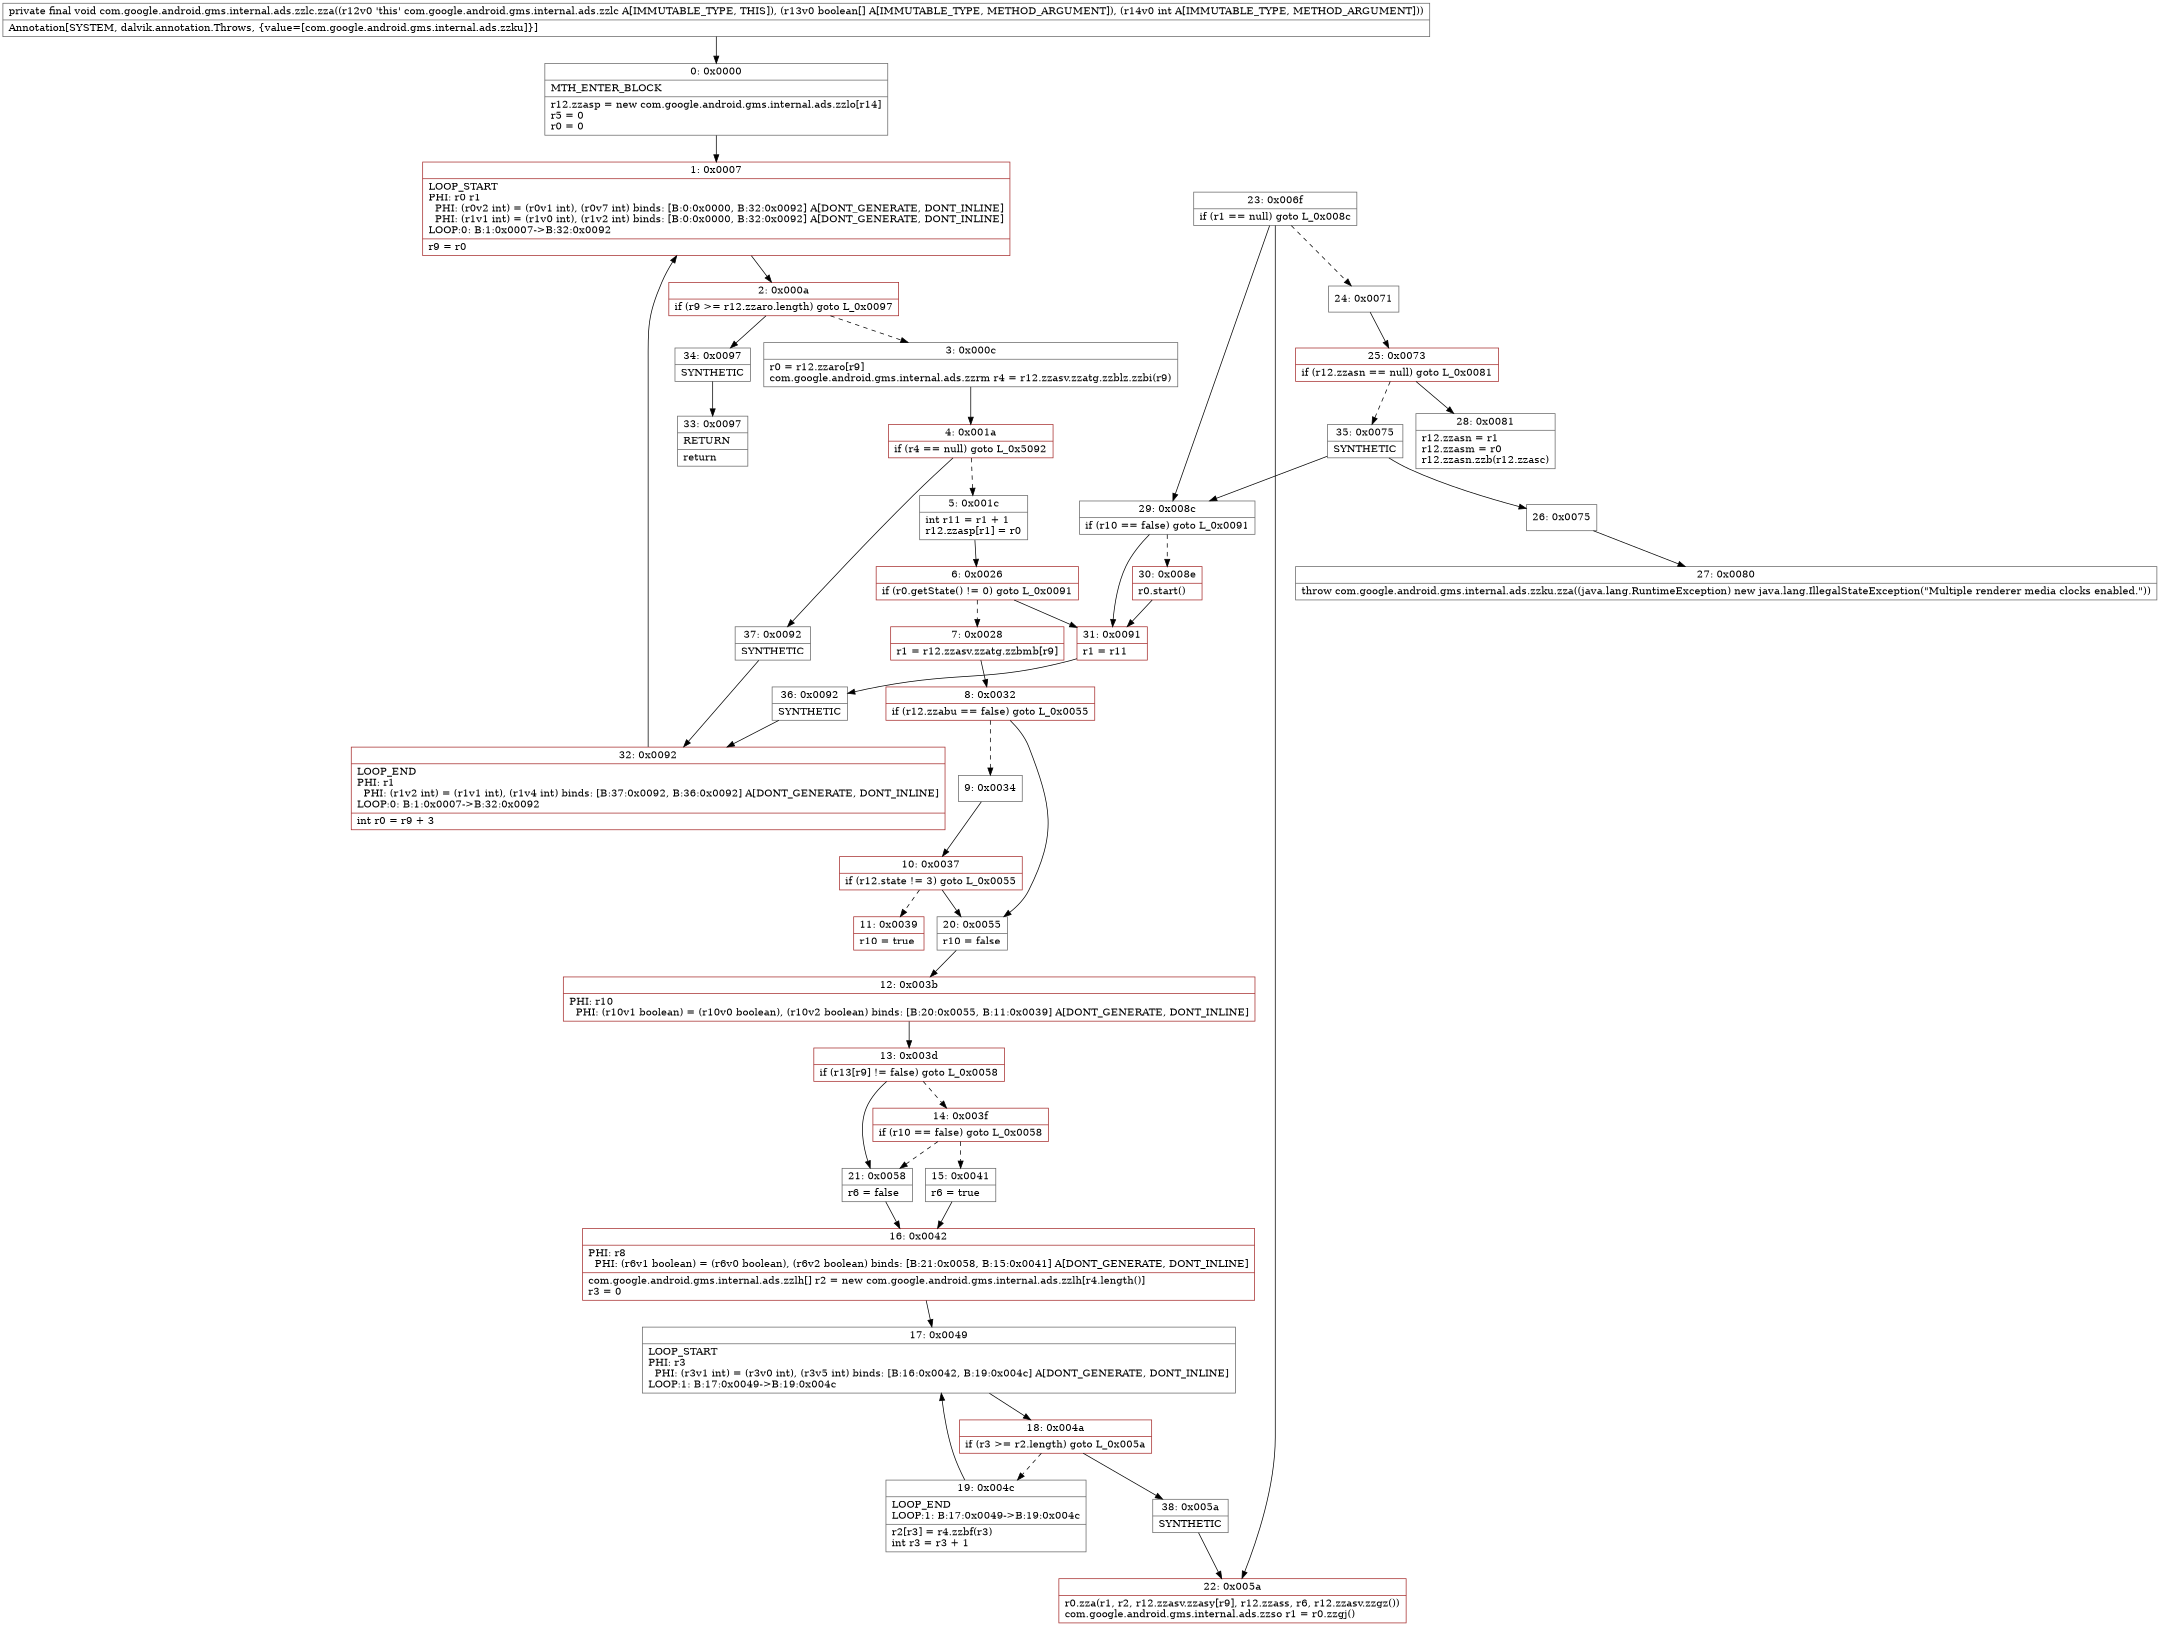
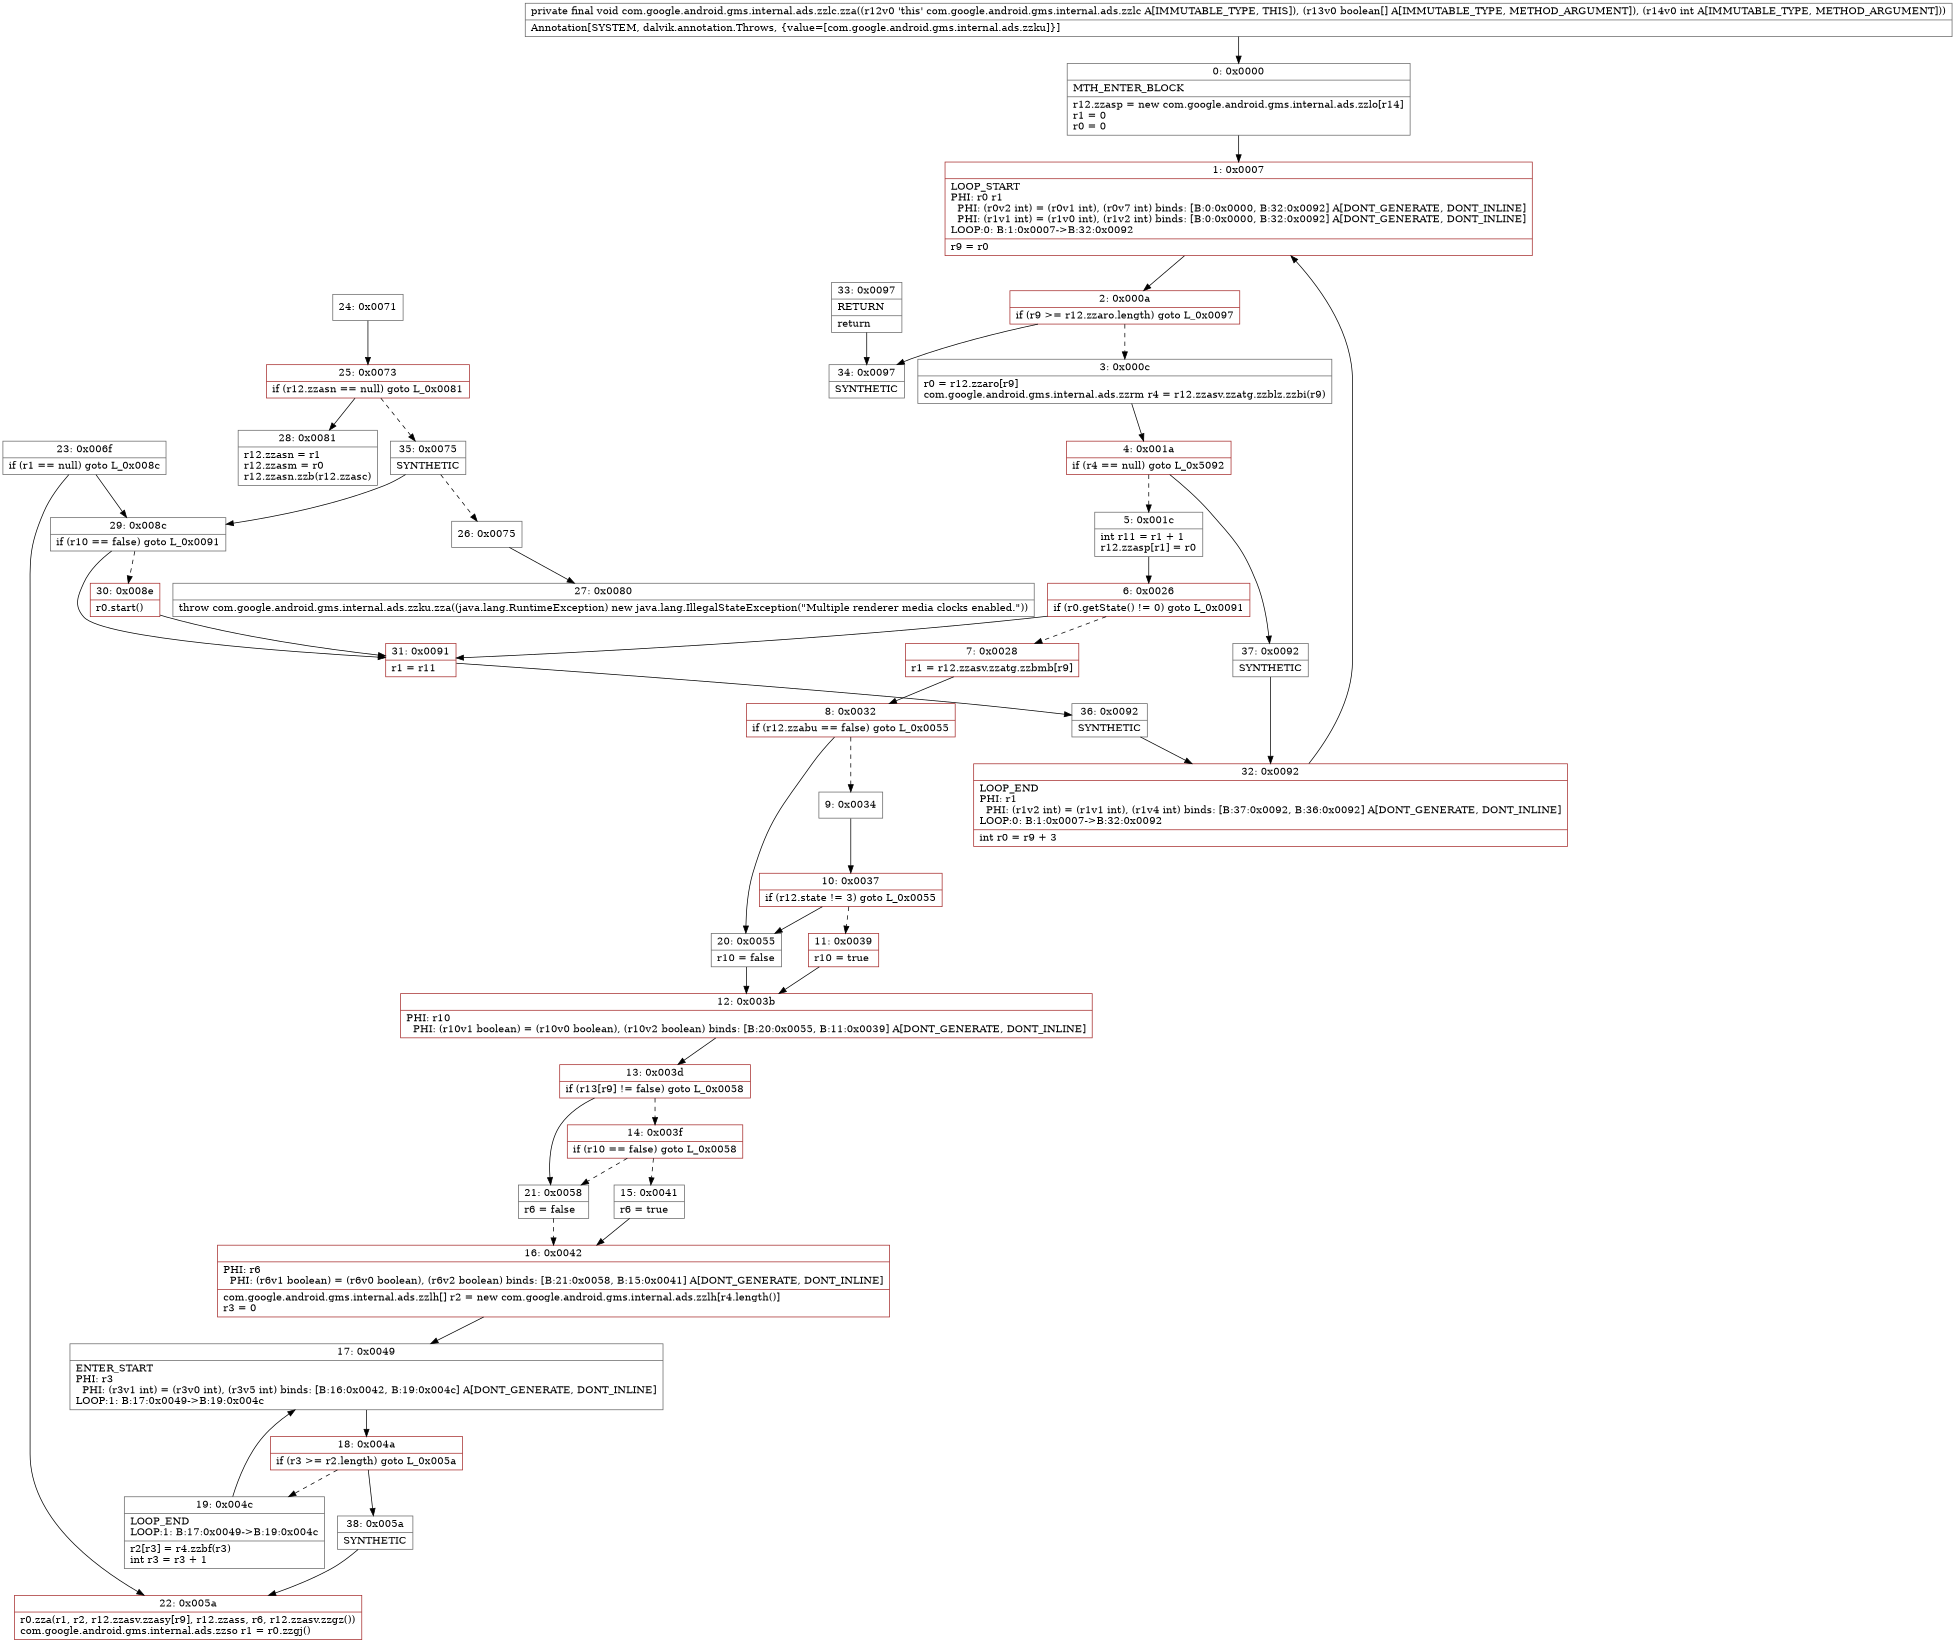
(567, 116) -> (1090, 116)
(1319, 253) -> none
(713, 395) -> (867, 345)
(1453, 486) -> (457, 495)
none -> (802, 978)
(891, 1212) -> (554, 1228)
(609, 1253) -> (244, 1270)
(683, 1352) -> (115, 1368)
